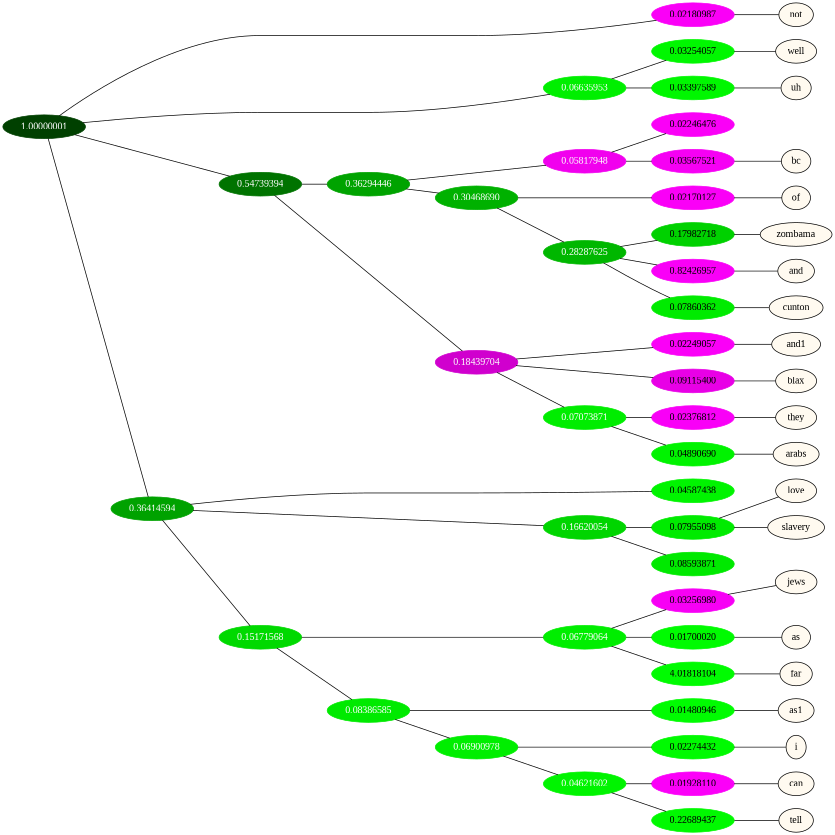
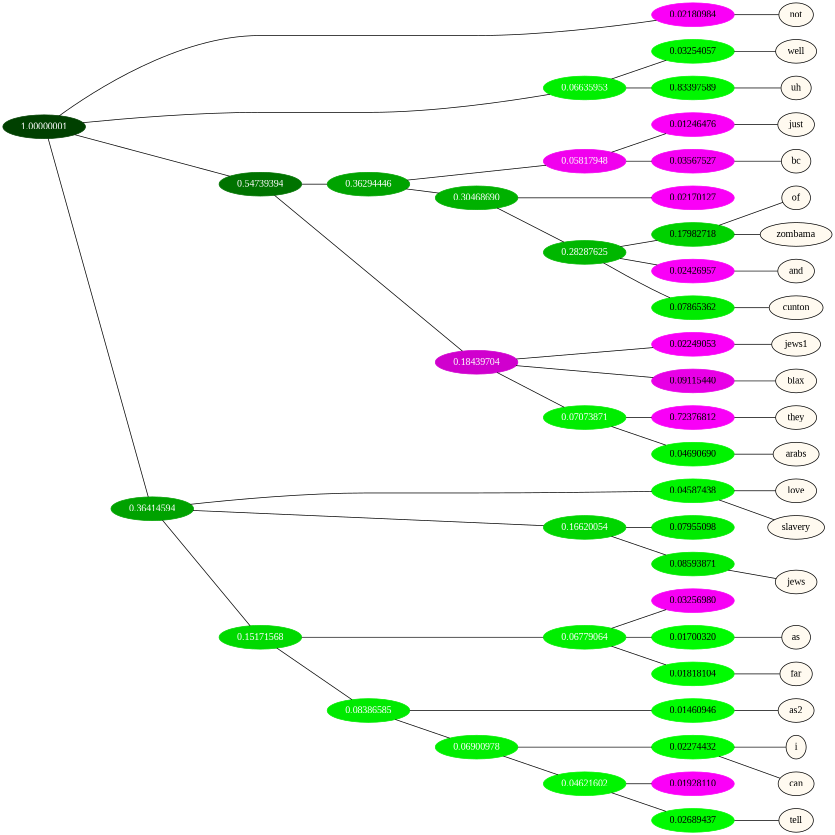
(693, 15) -> (693, 15)
(693, 88) -> (693, 88)
(693, 125) -> (693, 125)
none -> (796, 125)
(693, 161) -> (693, 161)
(758, 198) -> (751, 214)
(693, 271) -> (693, 271)
(693, 308) -> (693, 308)
(693, 344) -> (693, 344)
(796, 344) -> (796, 344)
(693, 381) -> (693, 381)
(693, 418) -> (693, 418)
(693, 454) -> (693, 454)
(749, 508) -> (755, 491)
(751, 527) -> (747, 510)
(752, 590) -> (752, 574)
(693, 637) -> (693, 637)
(693, 674) -> (693, 674)
(693, 711) -> (693, 711)
(796, 711) -> (796, 711)
(756, 784) -> (750, 767)
(693, 820) -> (693, 820)
